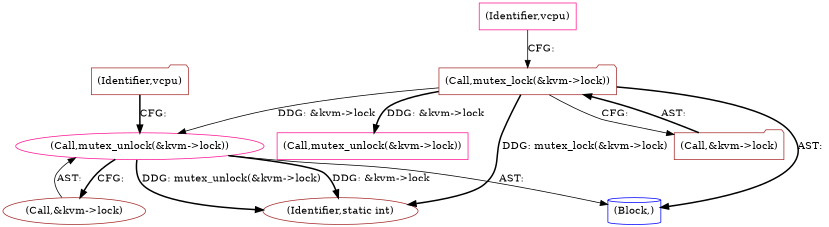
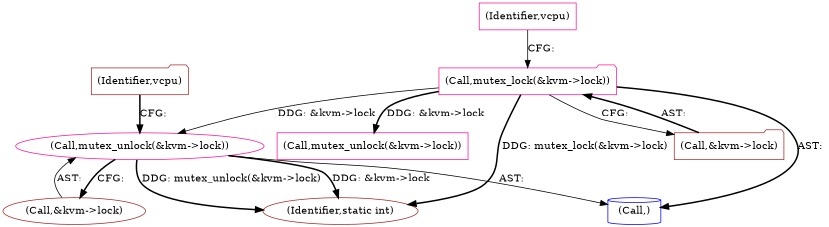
(528, 81) -> (528, 81)
(634, 211) -> (634, 211)
